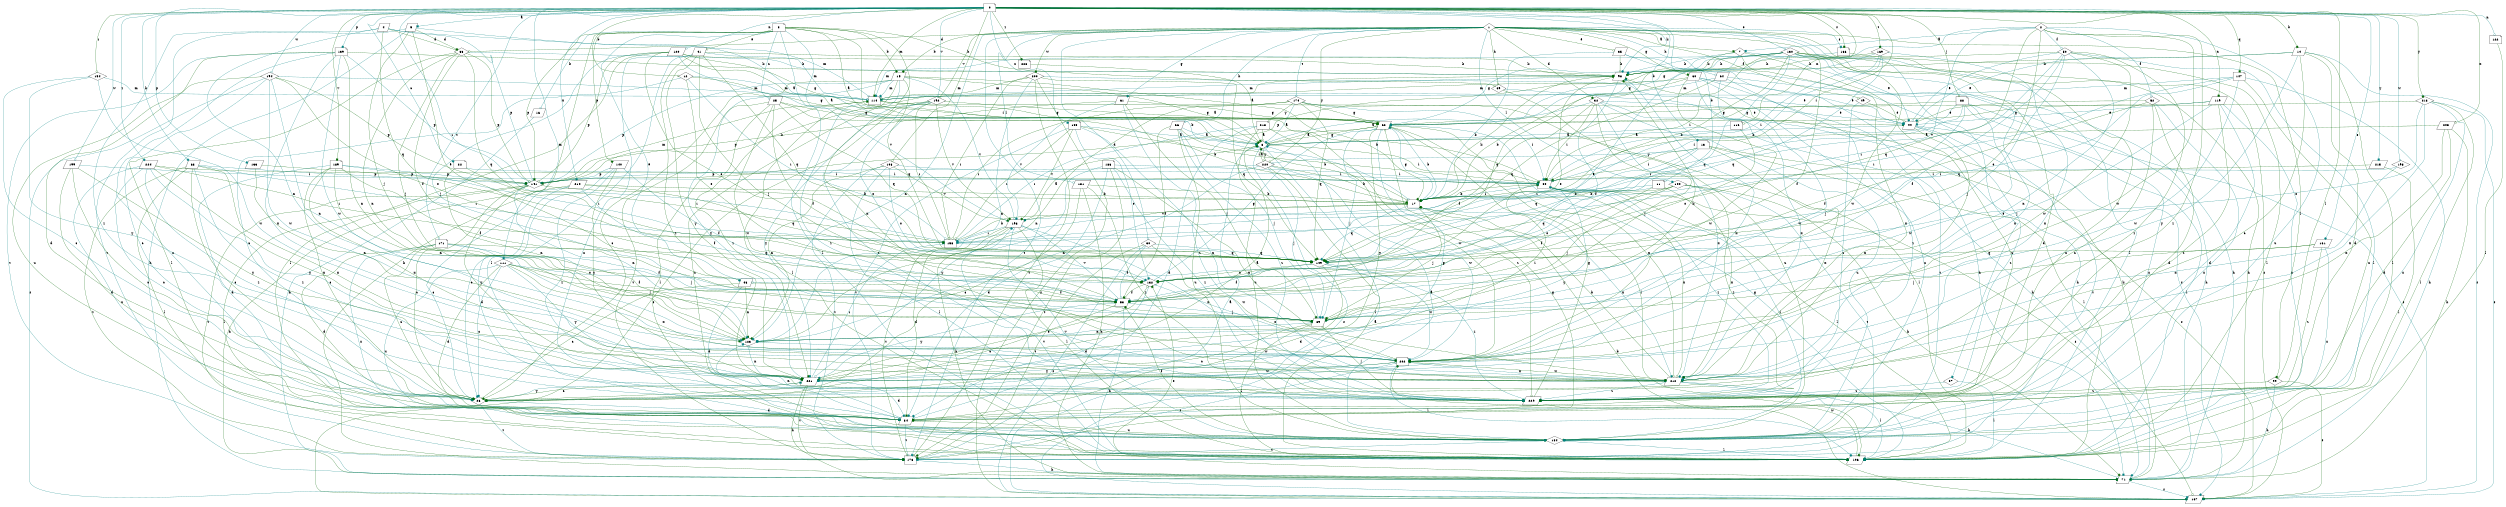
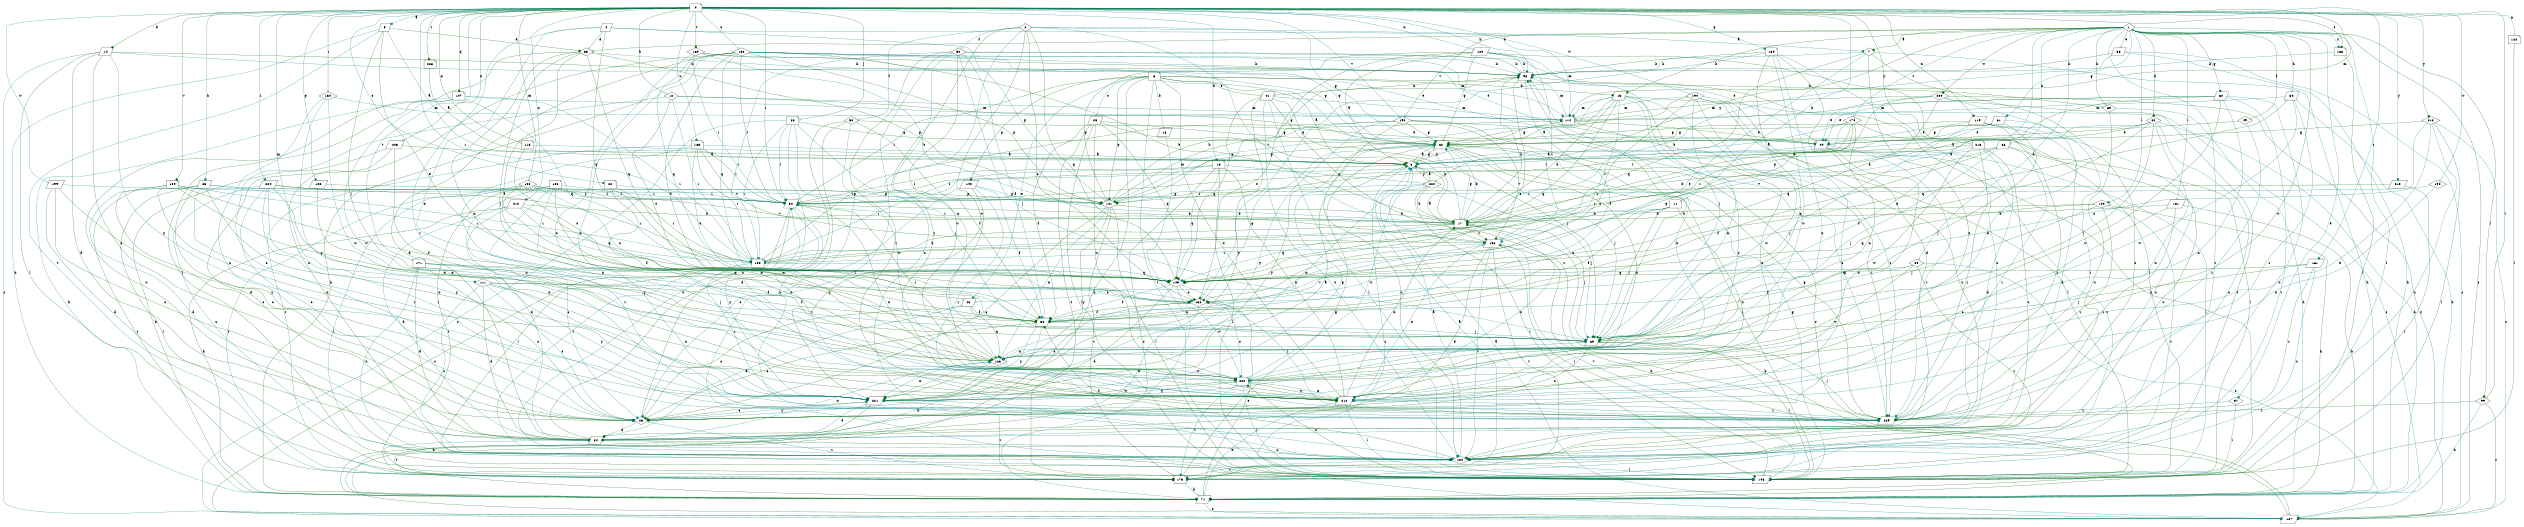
(1092, 56) -> (1397, 86)
(1281, 112) -> (1377, 10)
(698, 197) -> (1828, 196)
(766, 311) -> (1630, 268)
(193, 409) -> none
